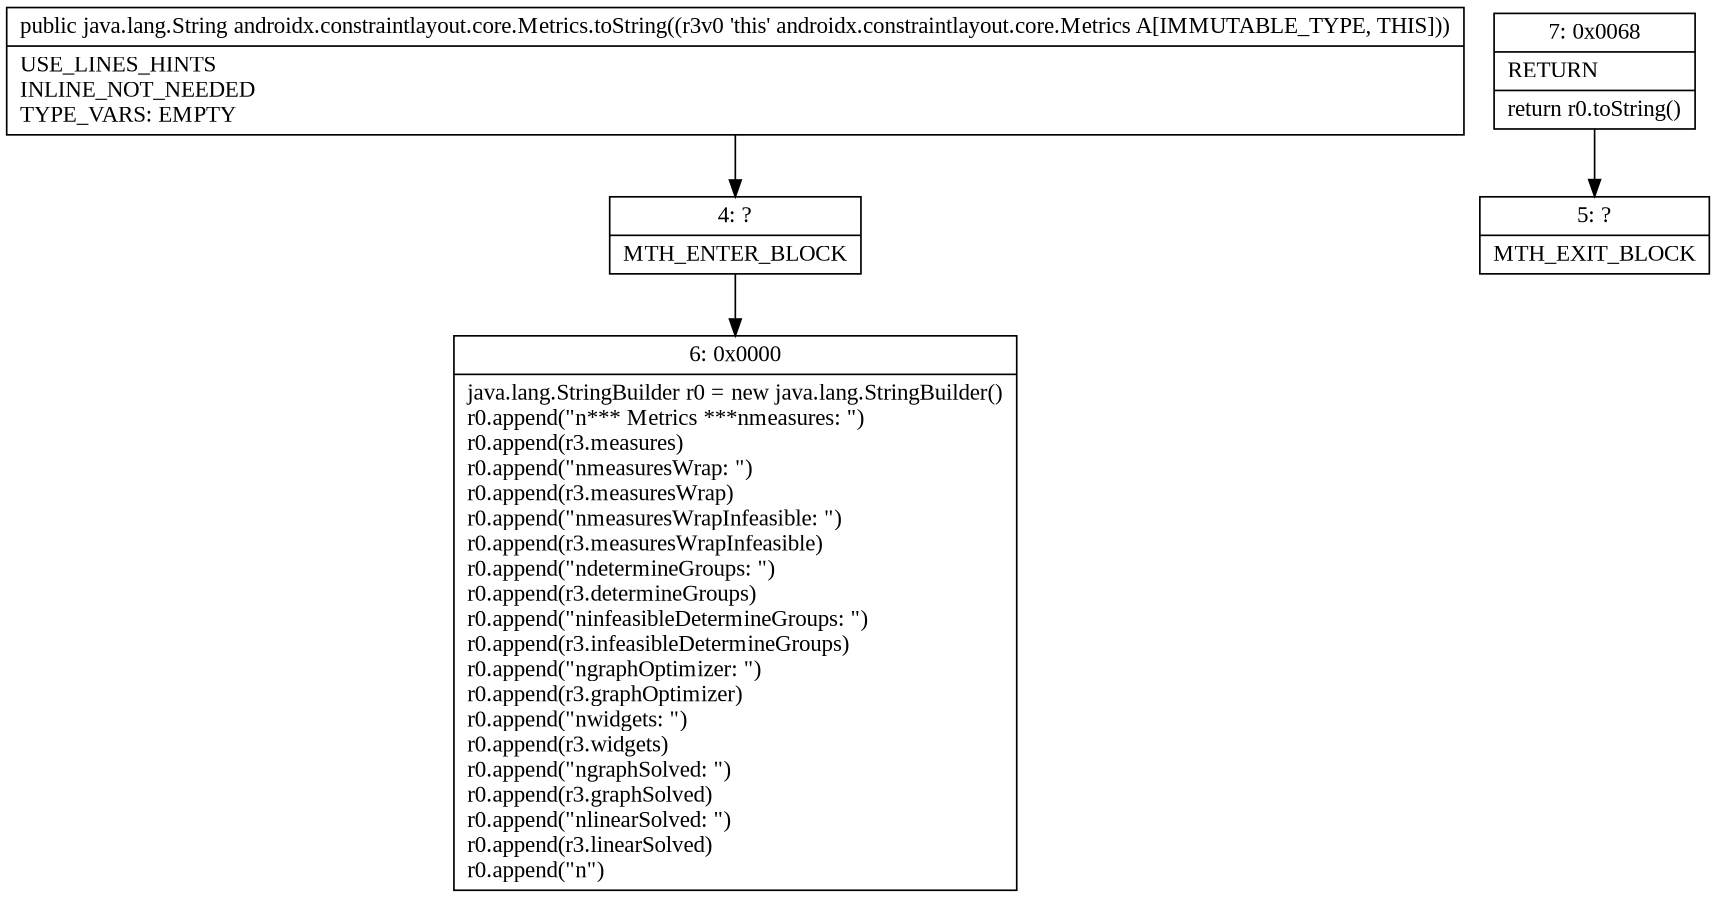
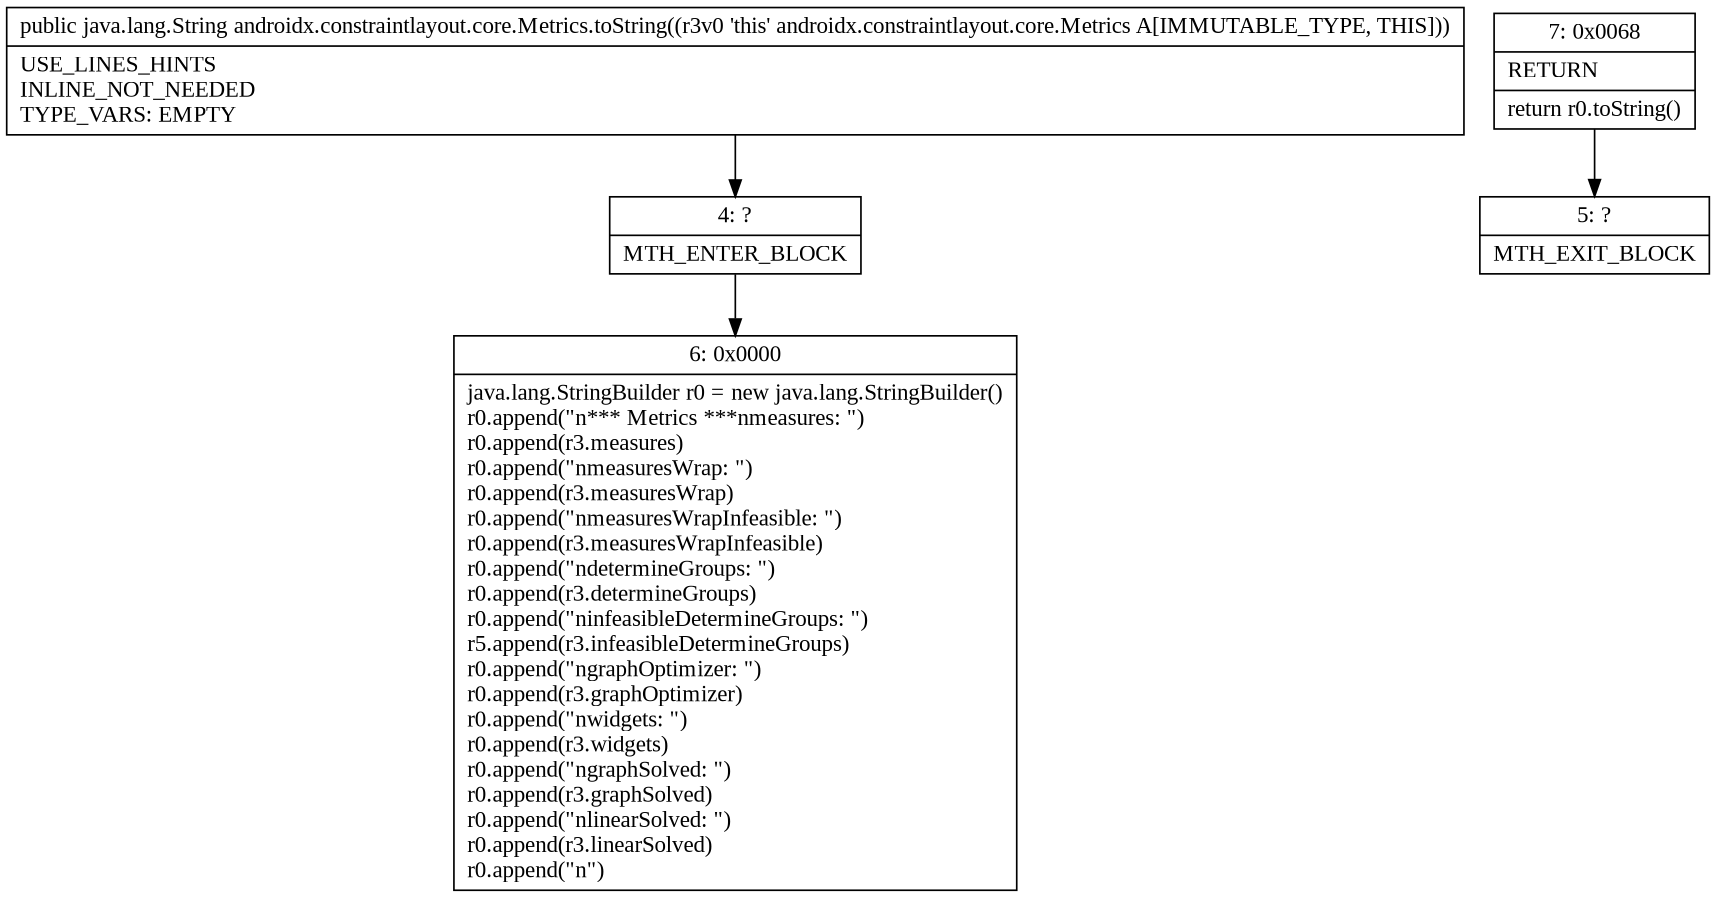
(659, 644) -> (659, 644)
